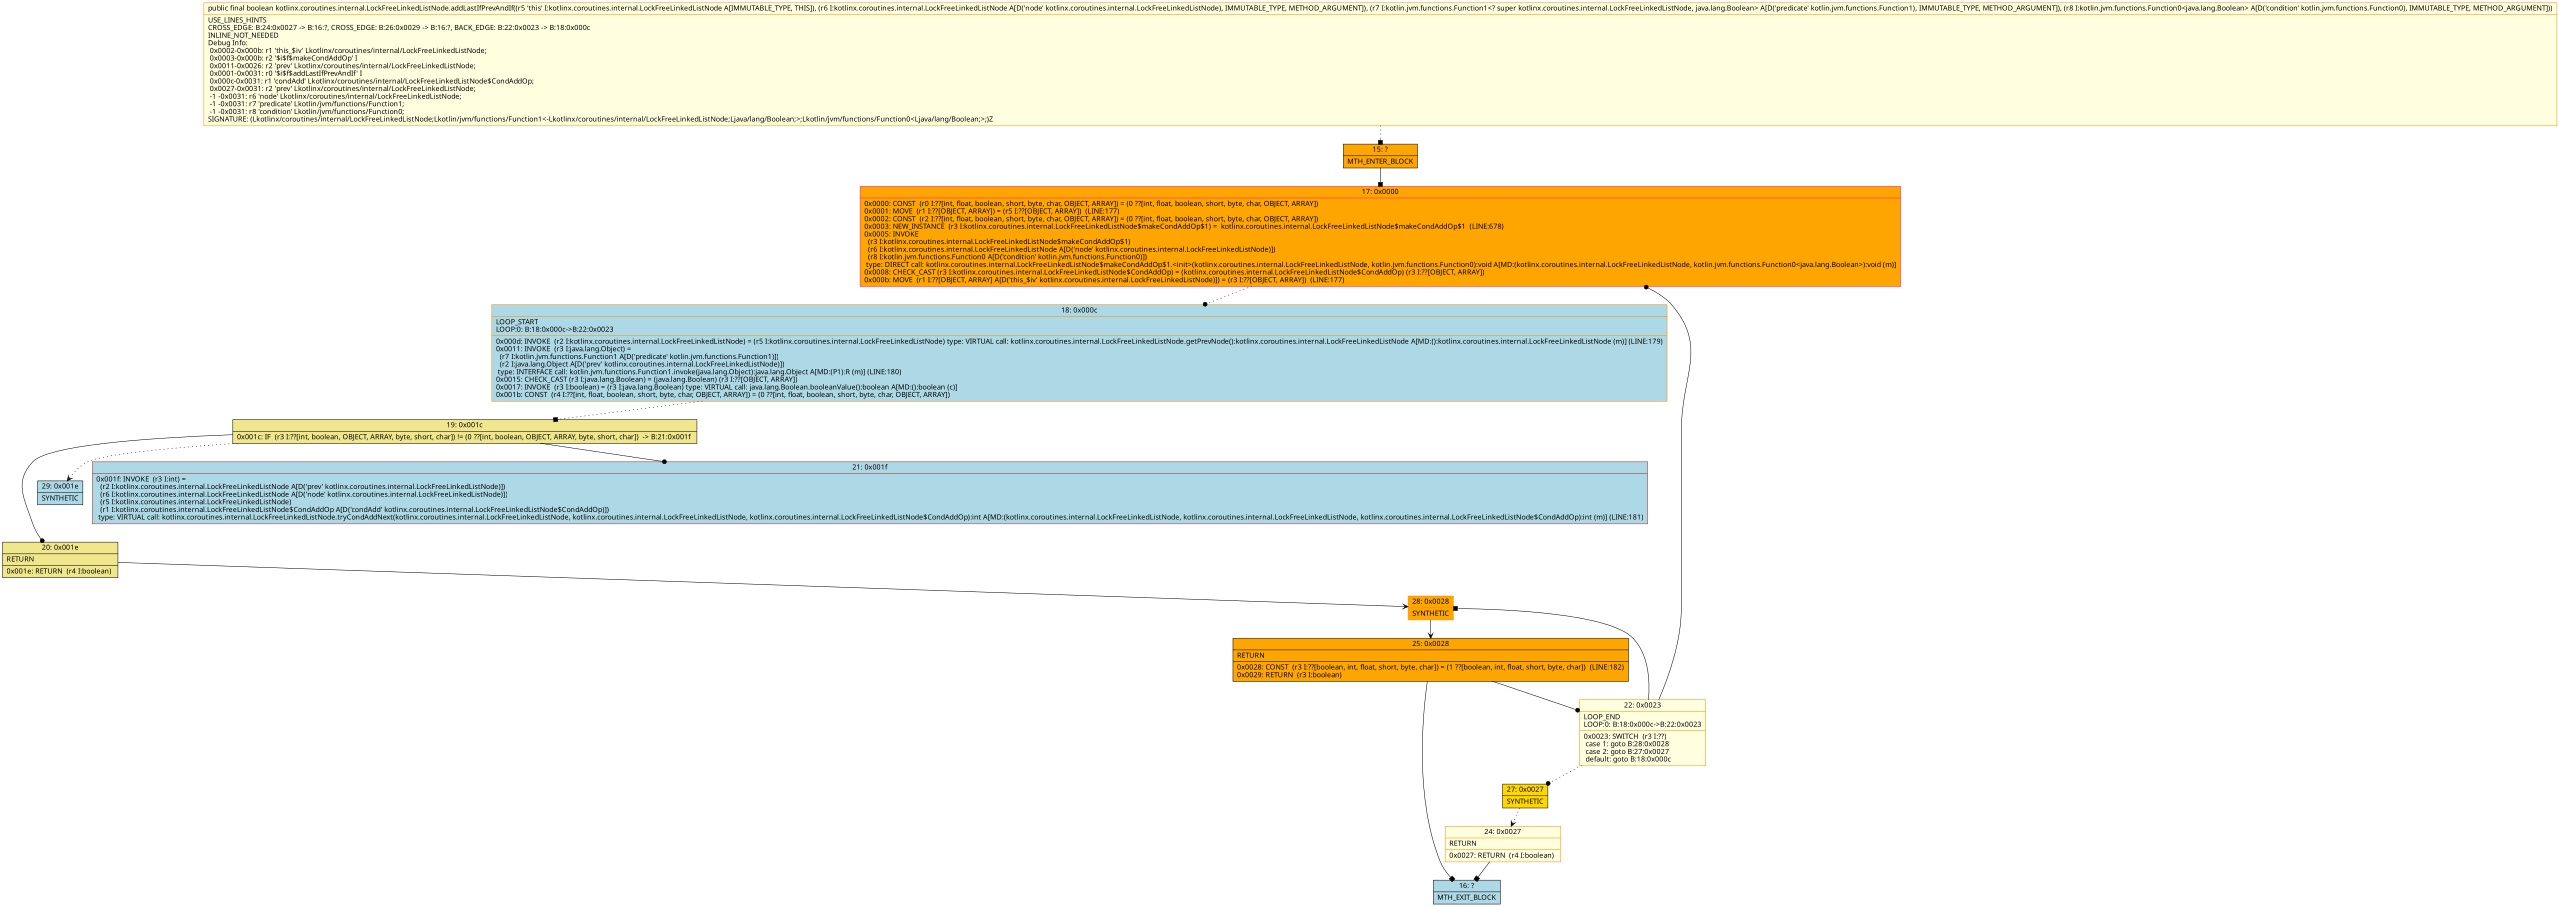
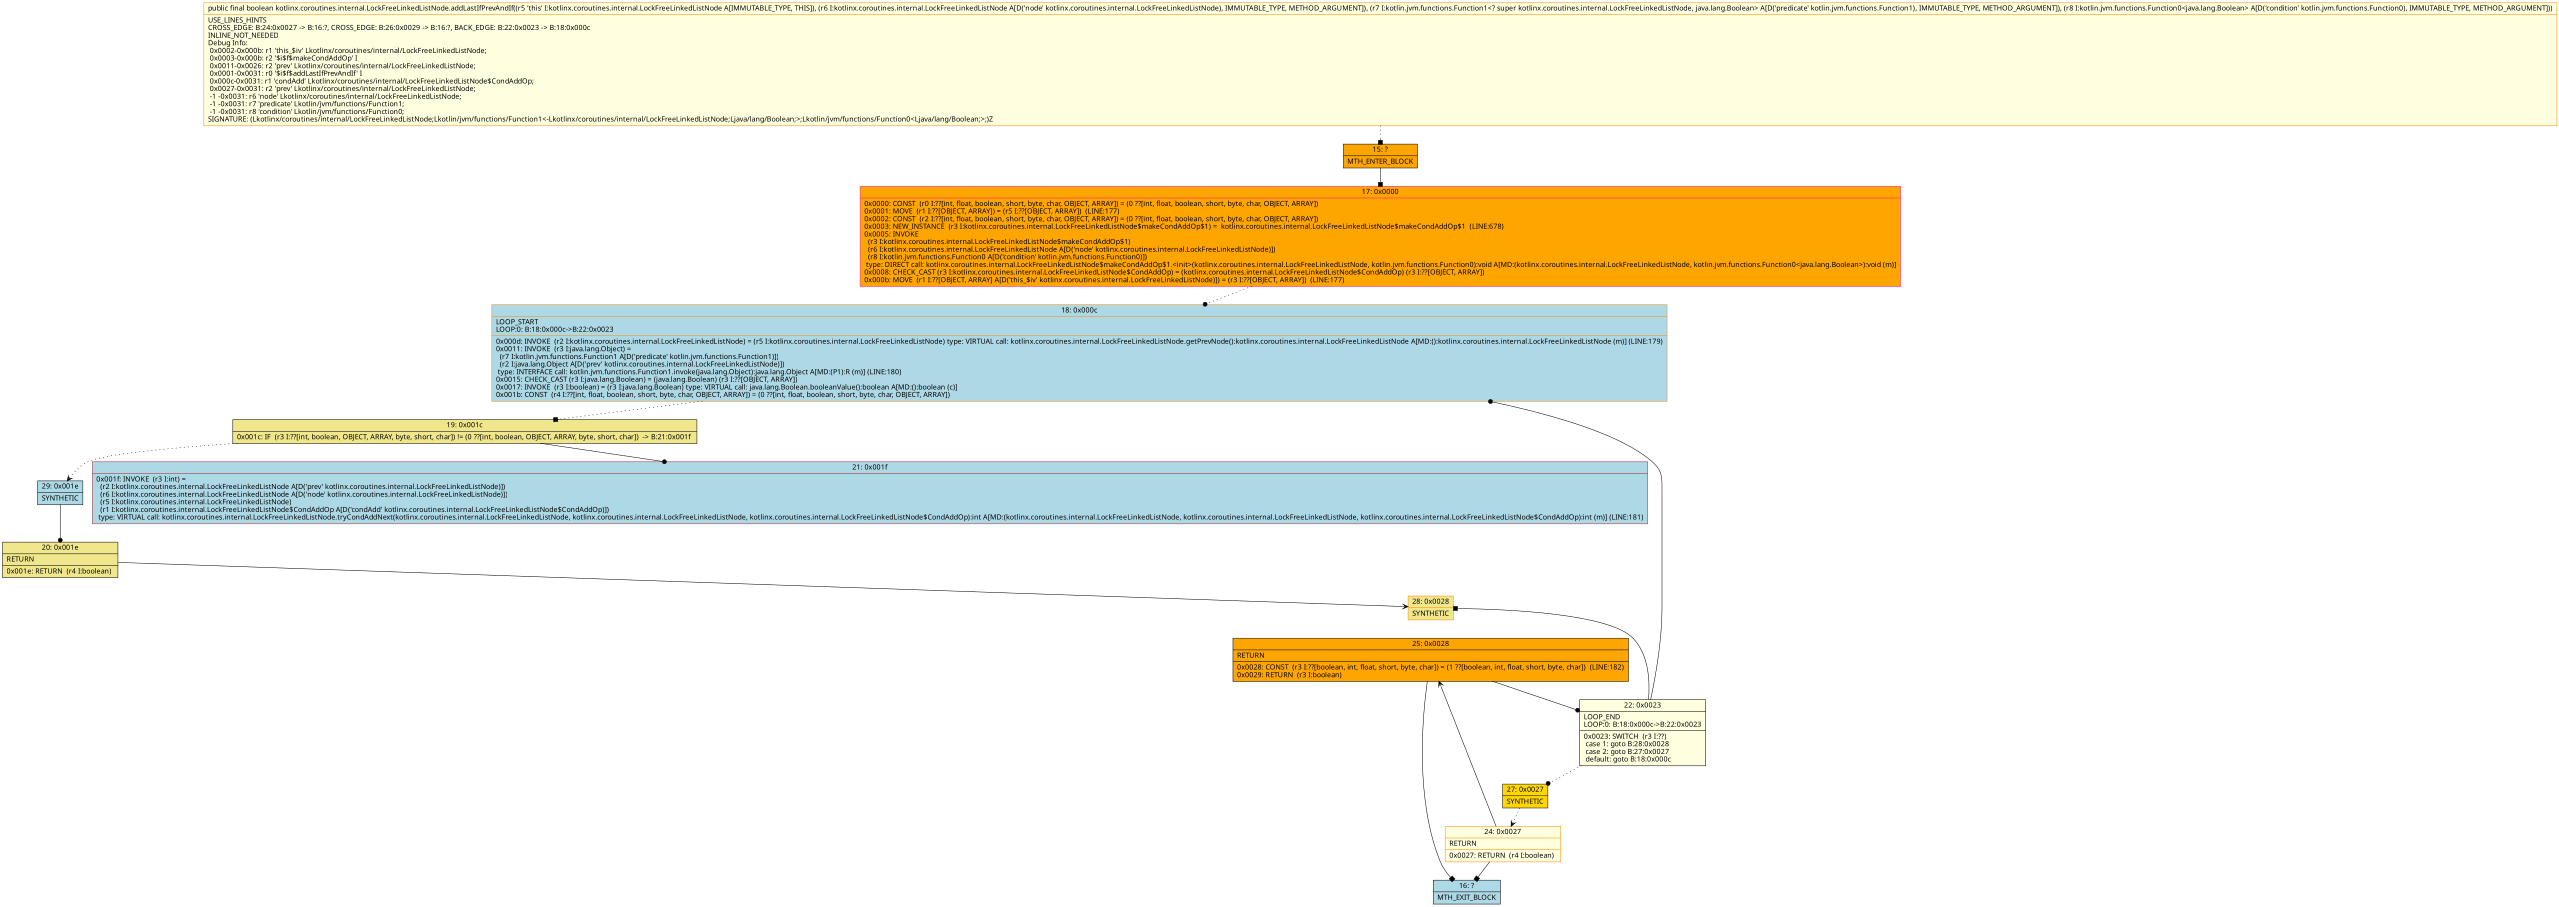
(90, 445) -> (60, 521)
(1681, 487) -> (1662, 494)
(1431, 608) -> (1431, 608)
(1431, 627) -> (1469, 756)
(1643, 733) -> (1643, 733)
